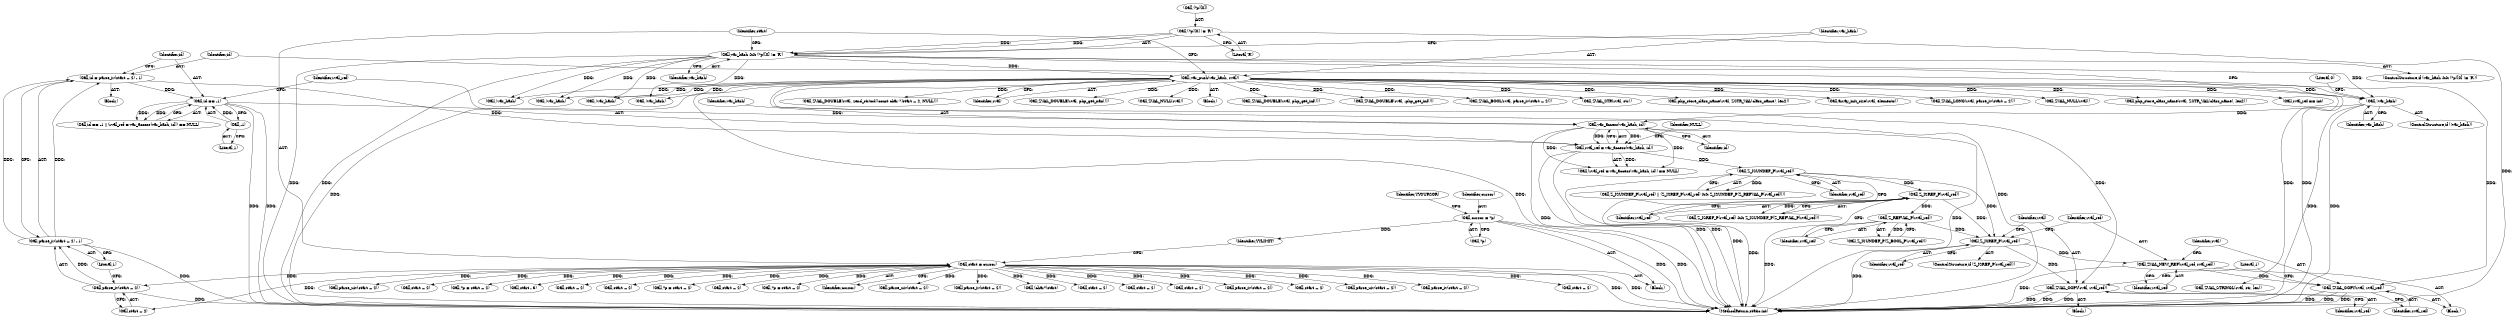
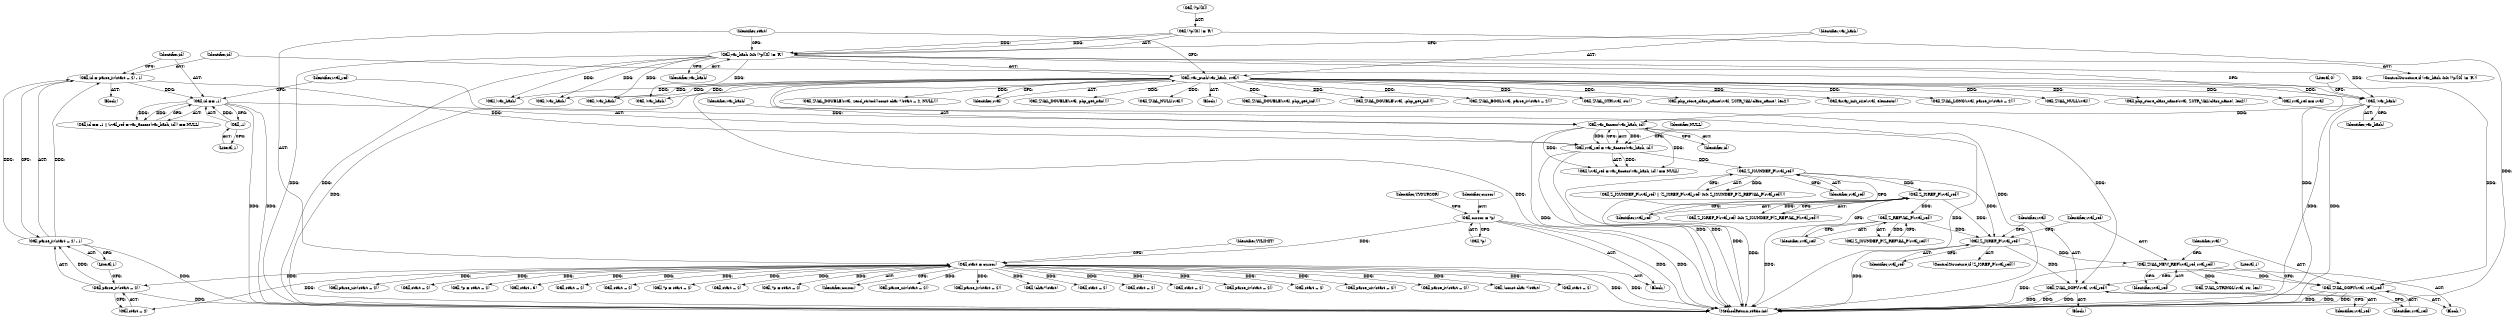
(1243, 55) -> none
(1014, 67) -> (1014, 67)
(2251, 90) -> (2201, 276)
(2303, 102) -> (2303, 102)
(2441, 125) -> none
(1368, 229) -> (1234, 251)
(1887, 242) -> (1887, 242)
none -> (1517, 288)
